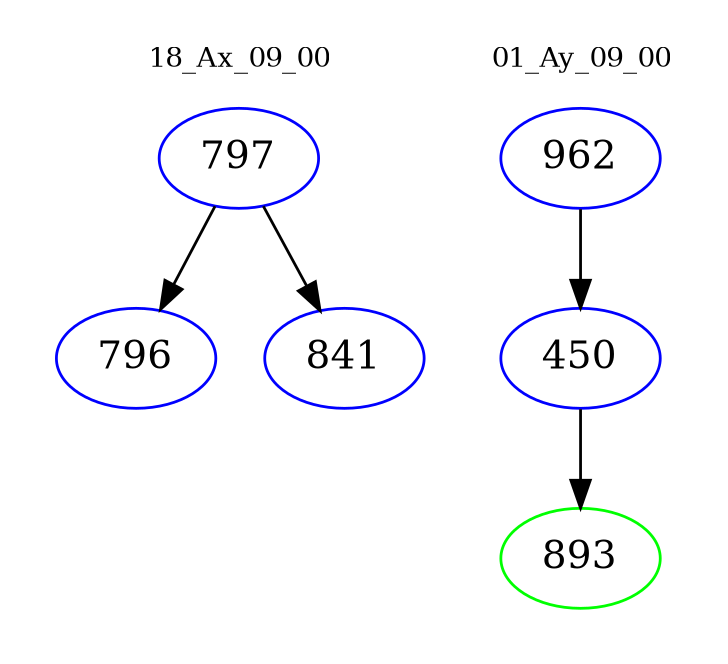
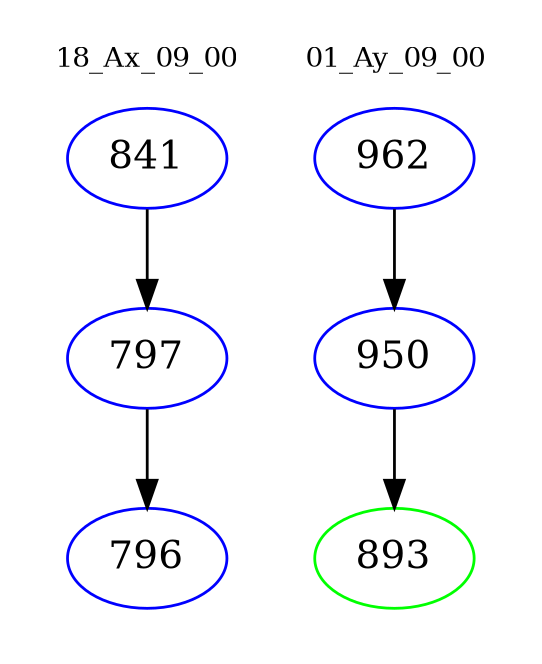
(285, 246) -> (147, 245)
(581, 358) -> (394, 358)
